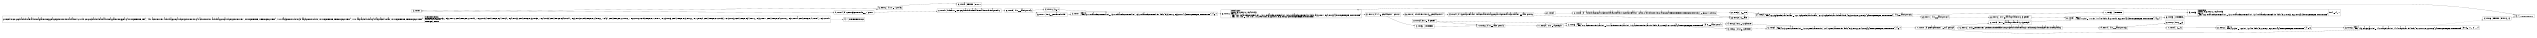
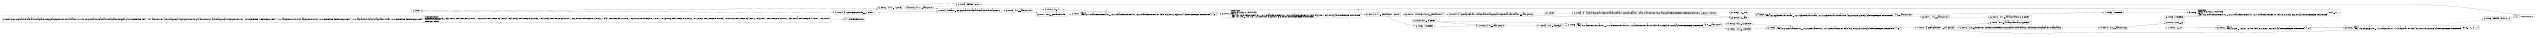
none -> (920, 8)
(2114, 18) -> none
